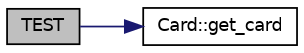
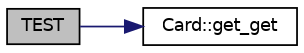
(220, 27) -> (220, 27)
